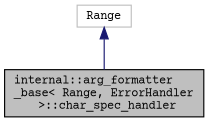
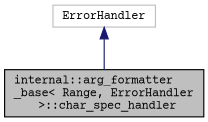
(104, 16) -> (104, 16)
